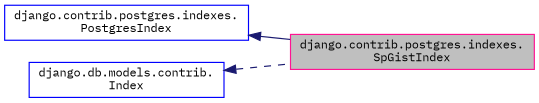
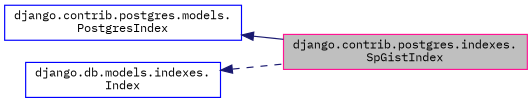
(127, 23) -> (123, 23)
(127, 80) -> (123, 80)
